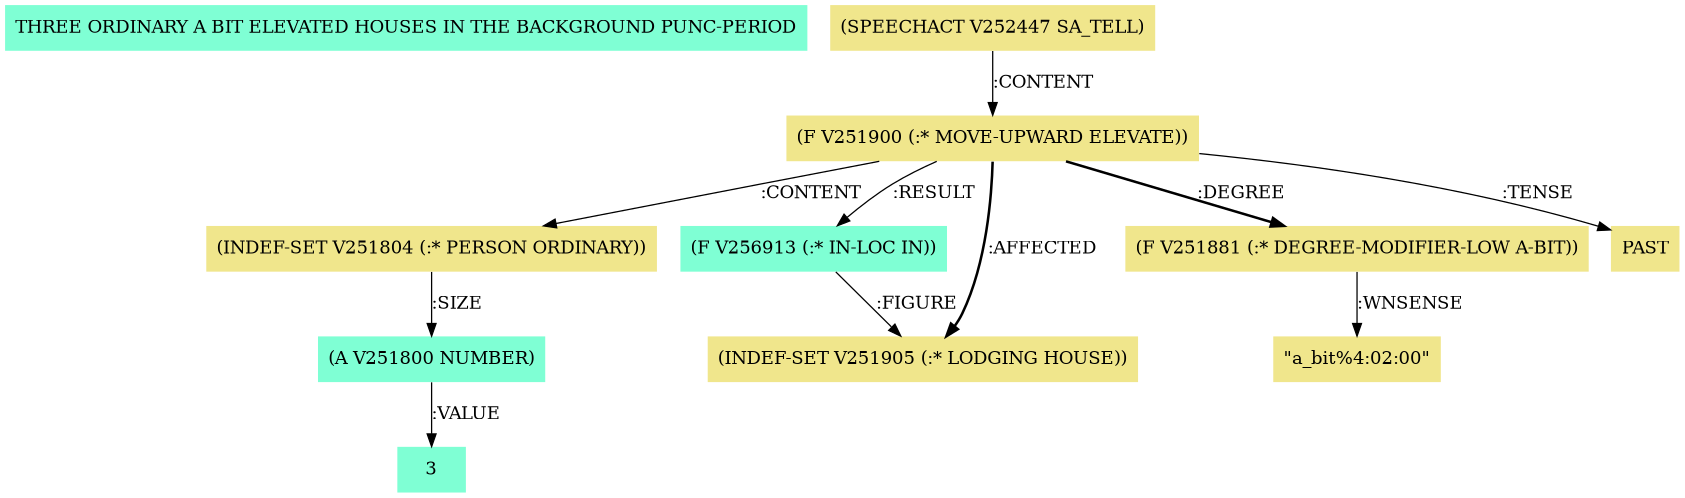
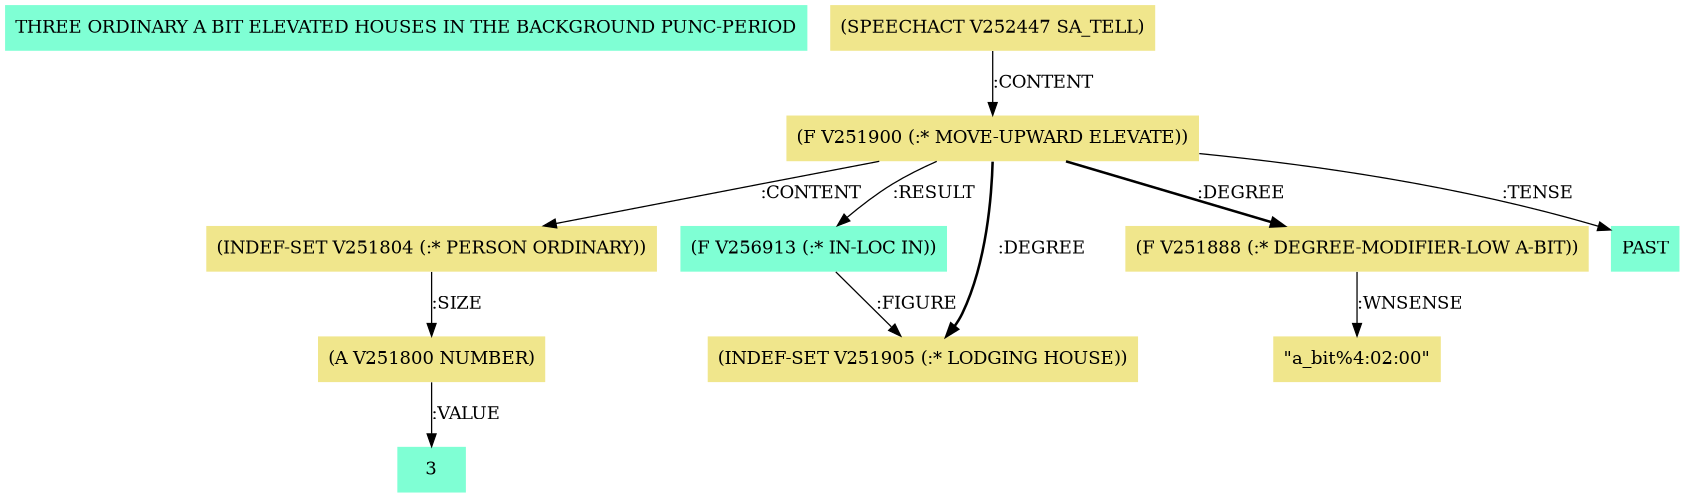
(1042, 249) -> (1042, 249)
(1357, 249) -> (1357, 249)
(1645, 249) -> (1645, 249)
(432, 359) -> (432, 359)
